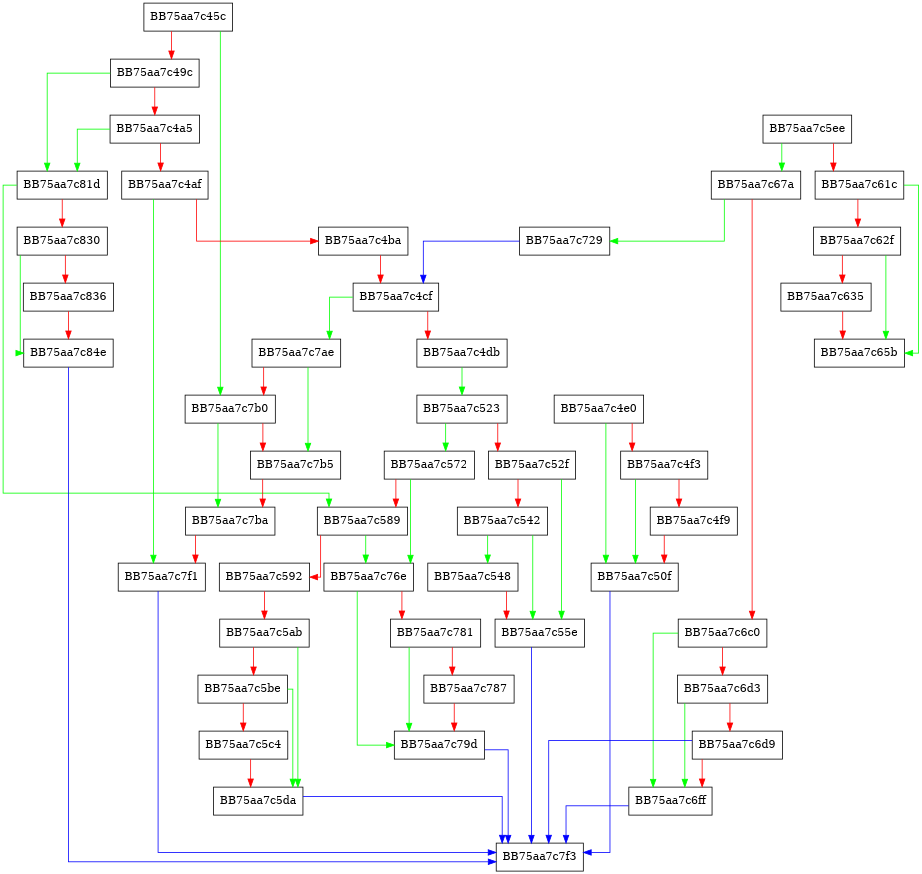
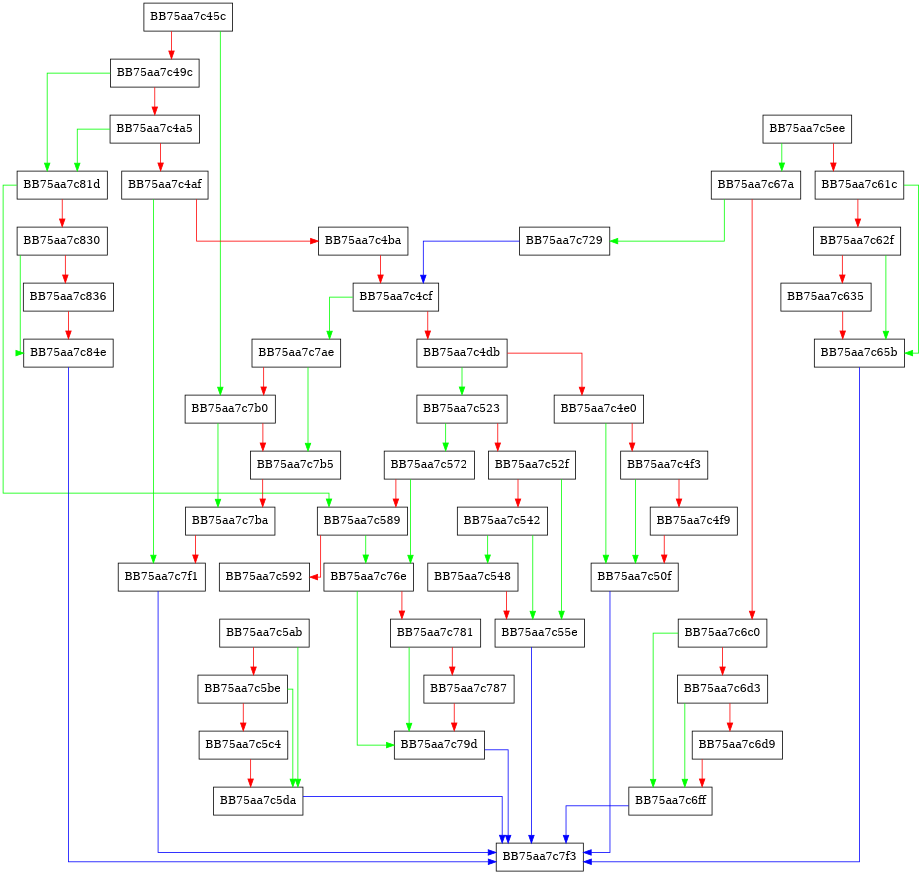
none -> (562, 353)
(264, 601) -> none
(573, 740) -> (859, 749)
